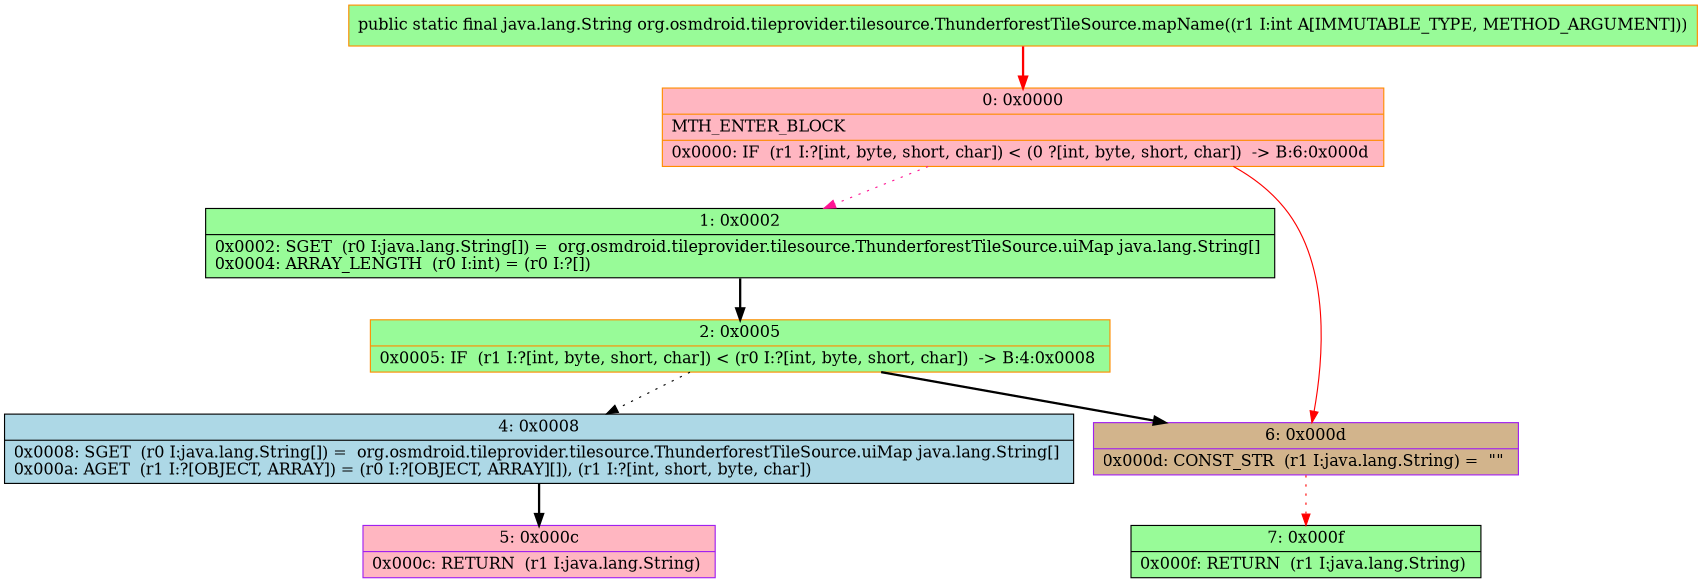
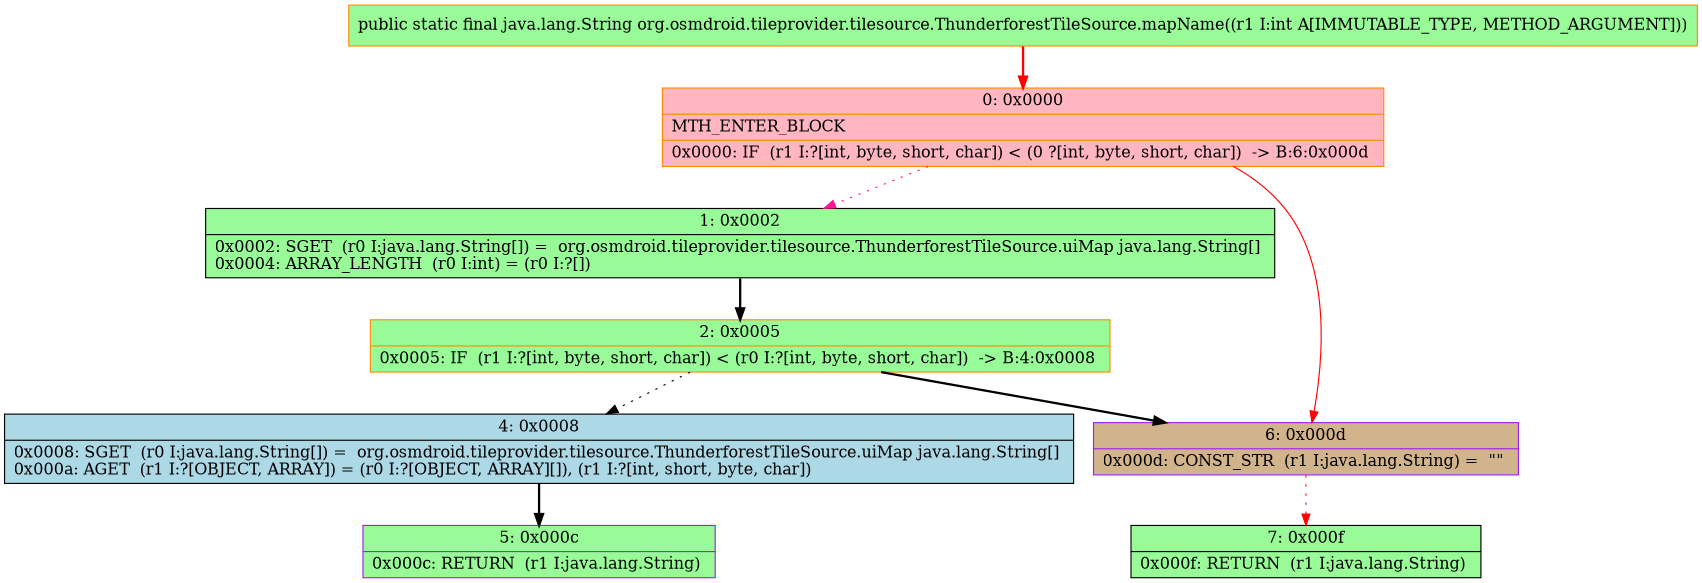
(539, 552) -> (539, 552)
